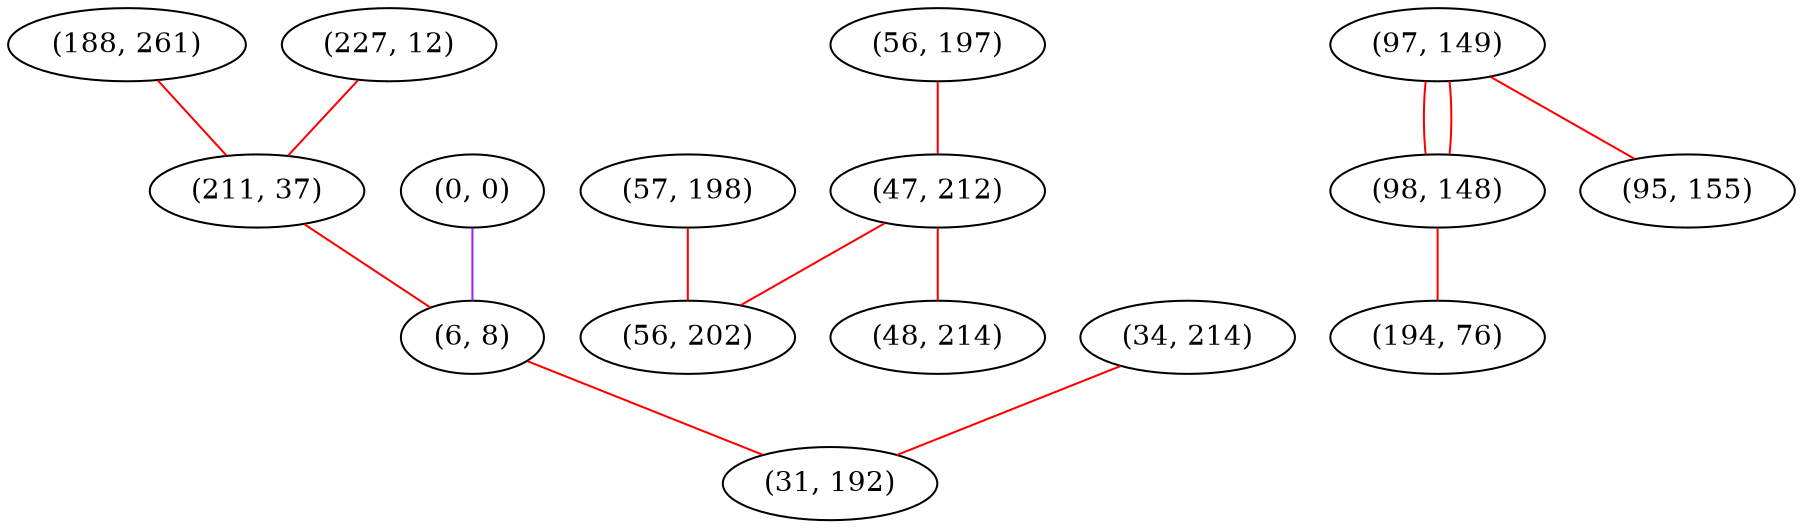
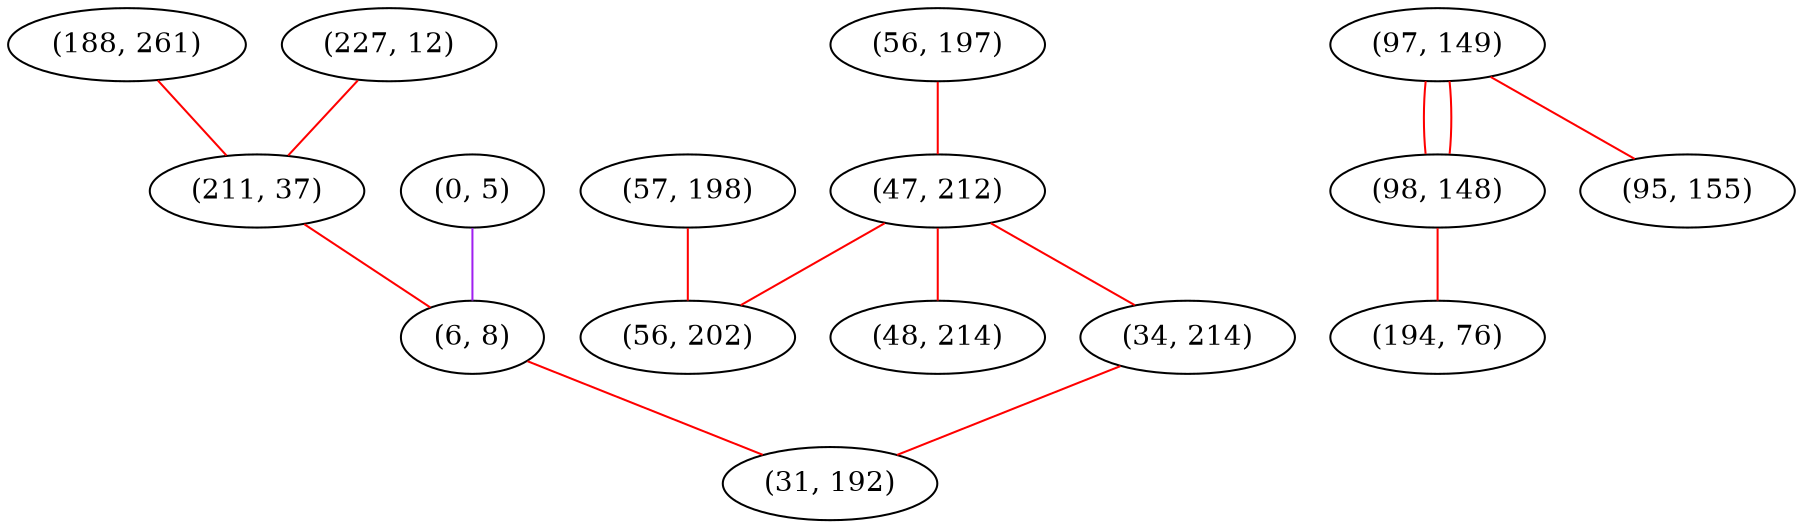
(472, 191) -> (472, 191)
none -> (1063, 264)
